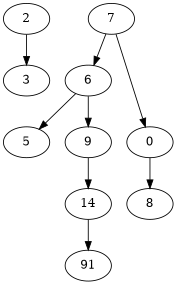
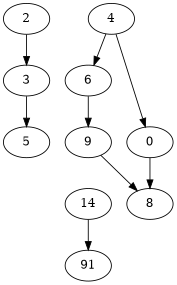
(111, 19) -> (111, 19)
(61, 108) -> (27, 107)
(88, 169) -> (116, 170)
